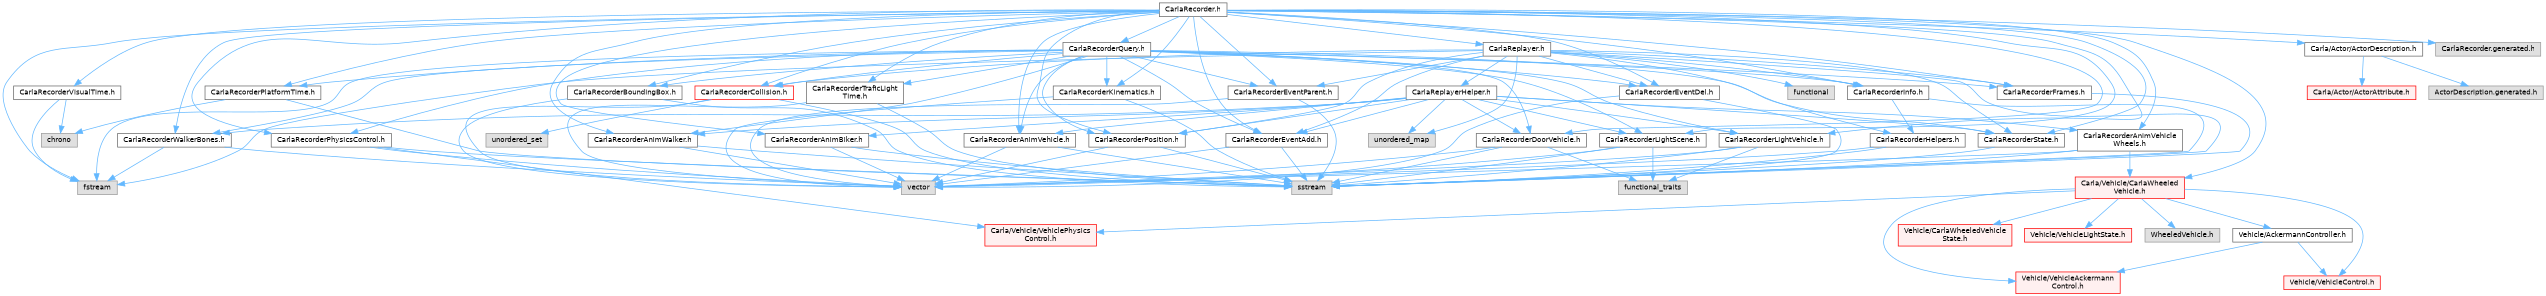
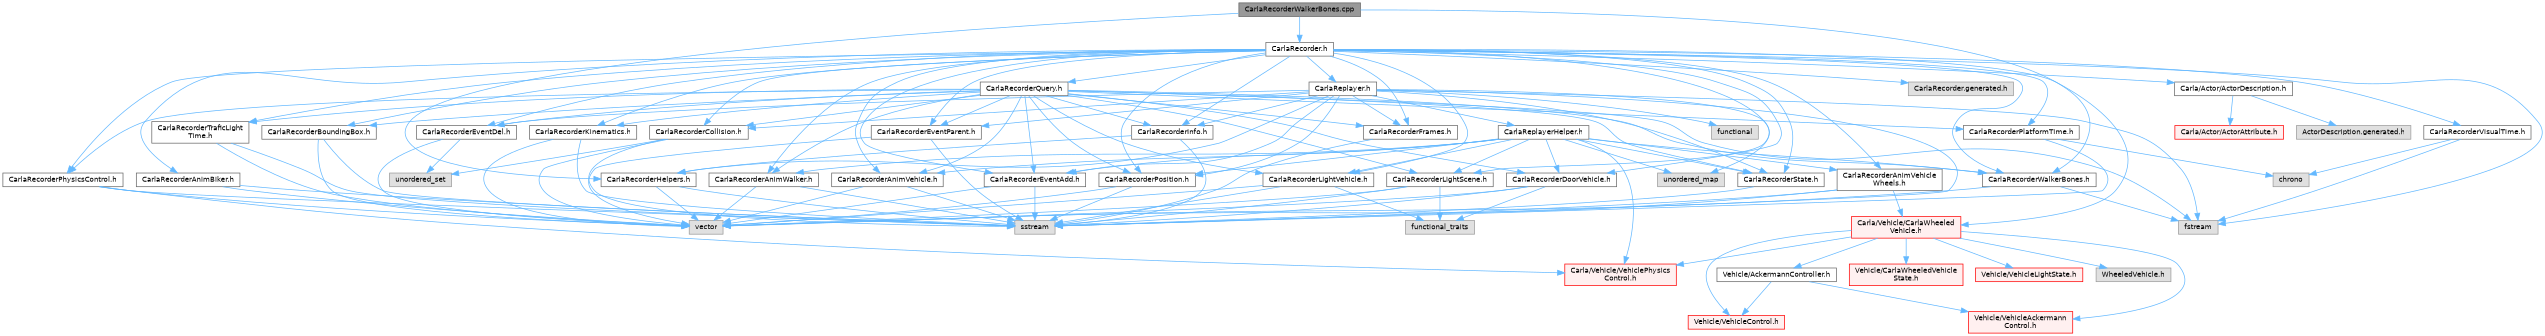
none -> (1300, 10)
(744, 93) -> (699, 132)
(1101, 120) -> (1630, 185)
(1669, 171) -> (446, 153)
